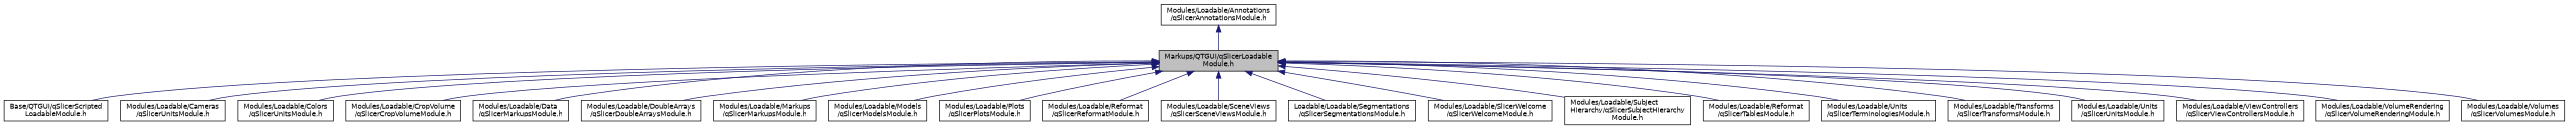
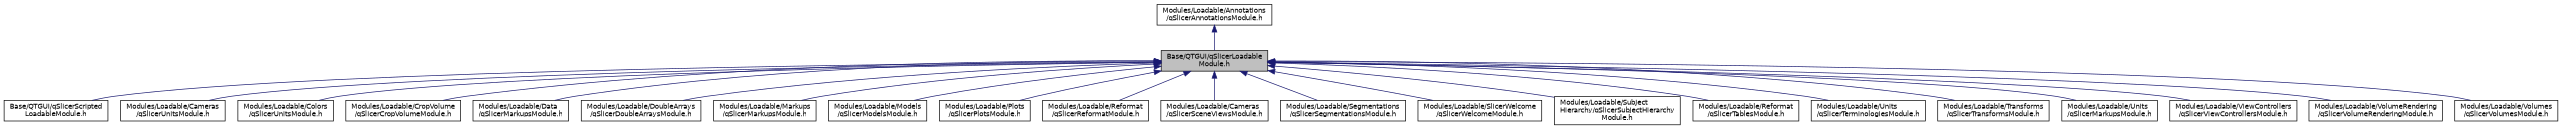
(1219, 61) -> (1214, 61)
(1219, 111) -> (1214, 111)
(1352, 111) -> (1343, 111)
(2118, 111) -> (2110, 111)
